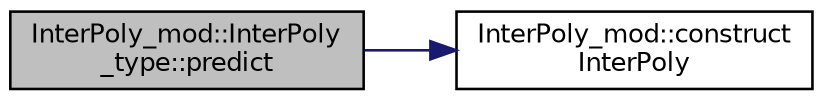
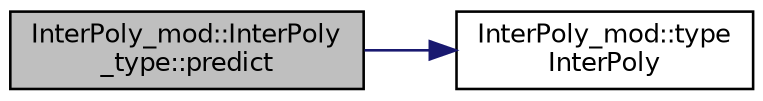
(634, 50) -> (605, 50)
